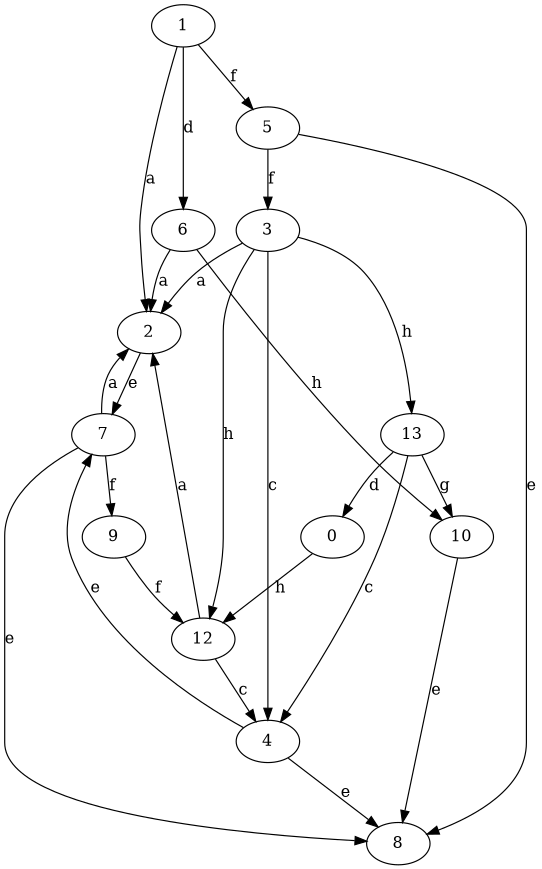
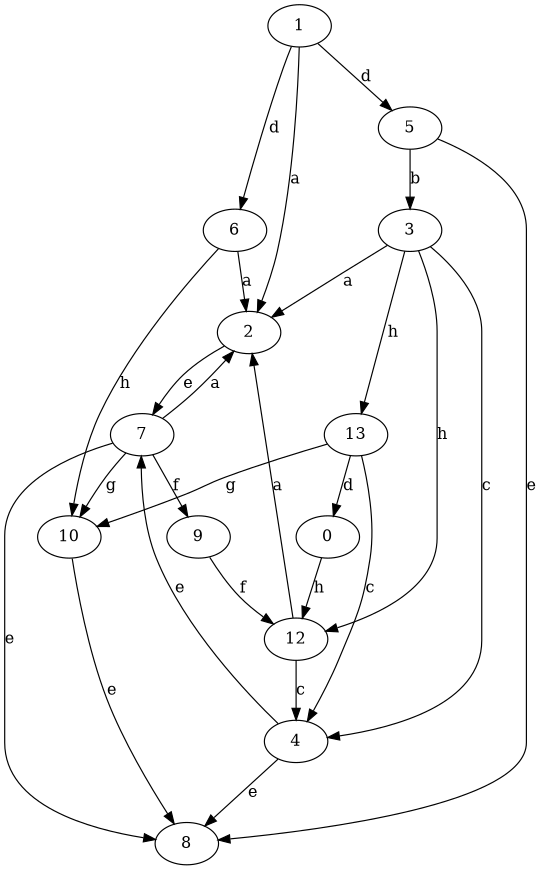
(234, 77) -> (367, 77)
(271, 179) -> (416, 179)
none -> (105, 479)
